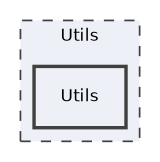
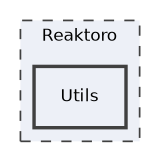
(80, 37) -> (80, 37)
